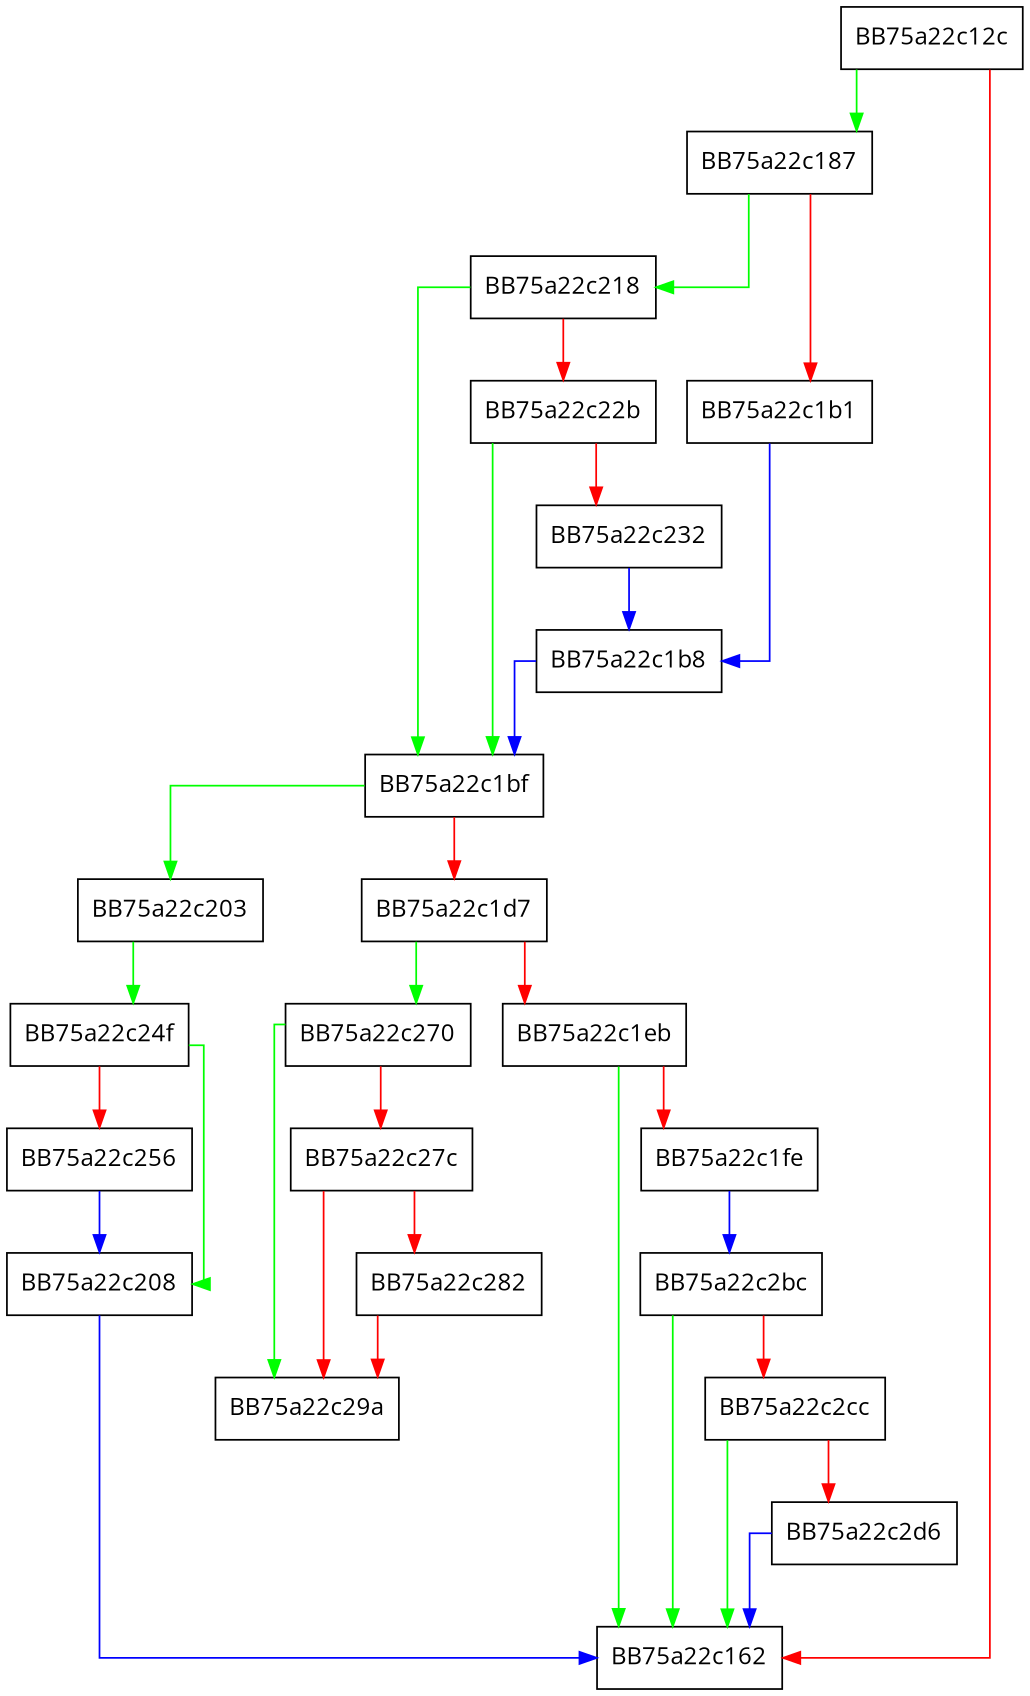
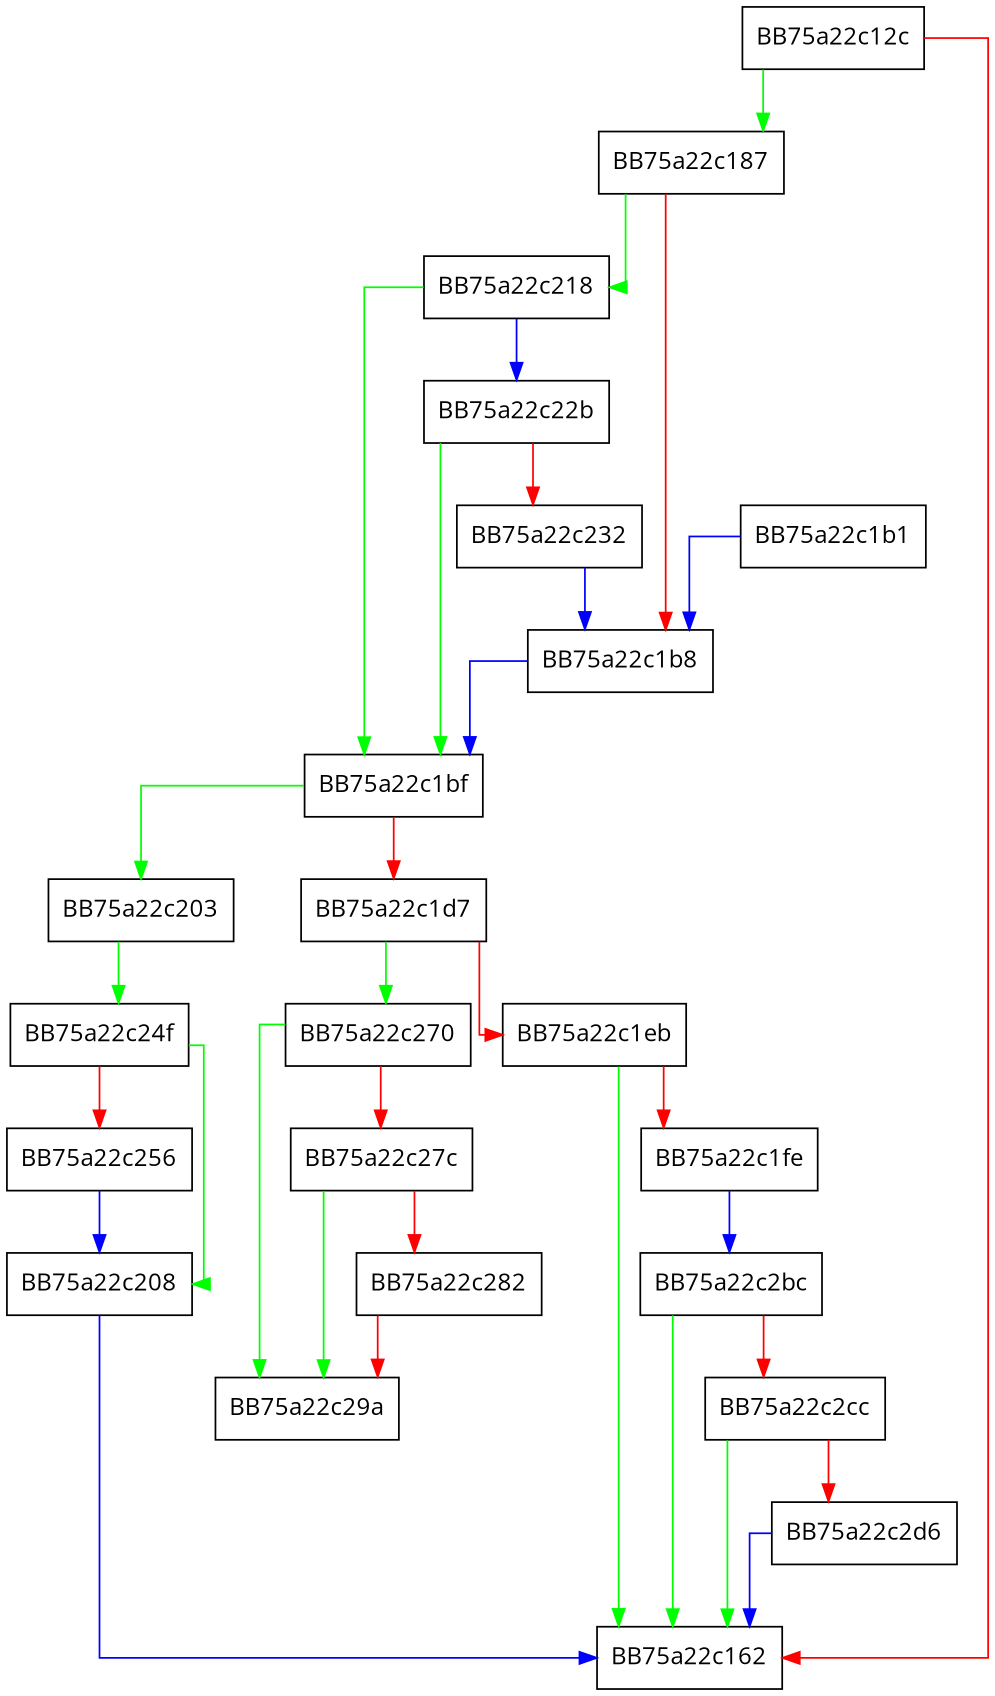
(810, 279) -> (666, 403)
(563, 341) -> (517, 341)
(324, 1276) -> (324, 1276)
